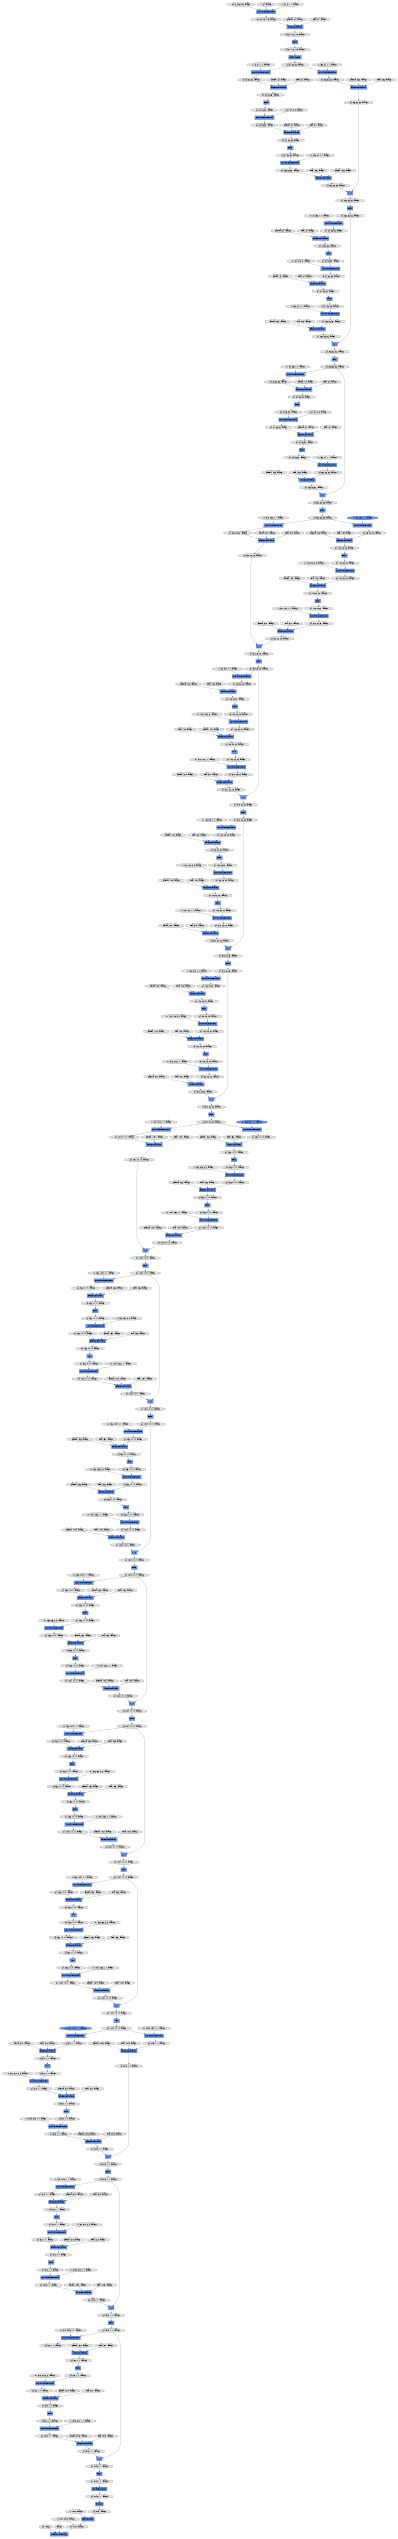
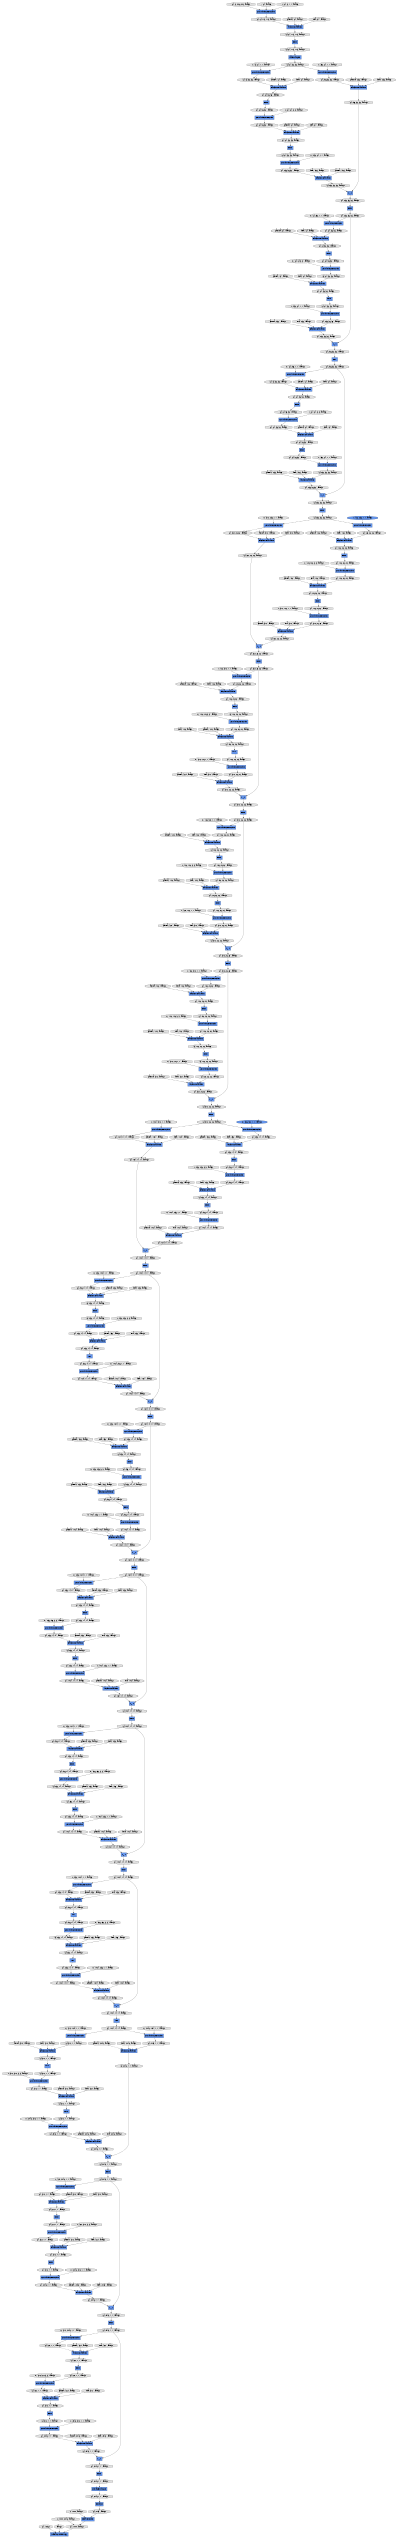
(76, 2028) -> (76, 2028)
